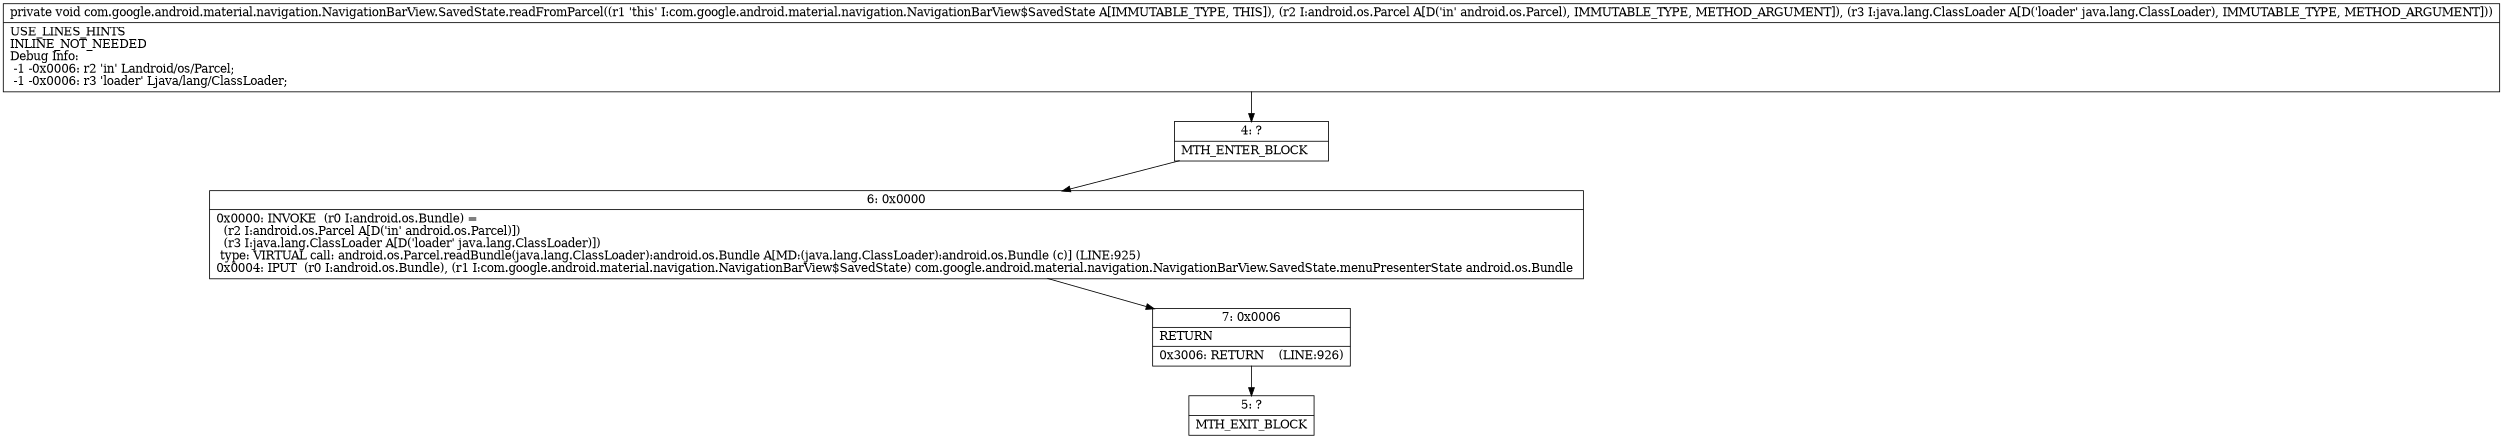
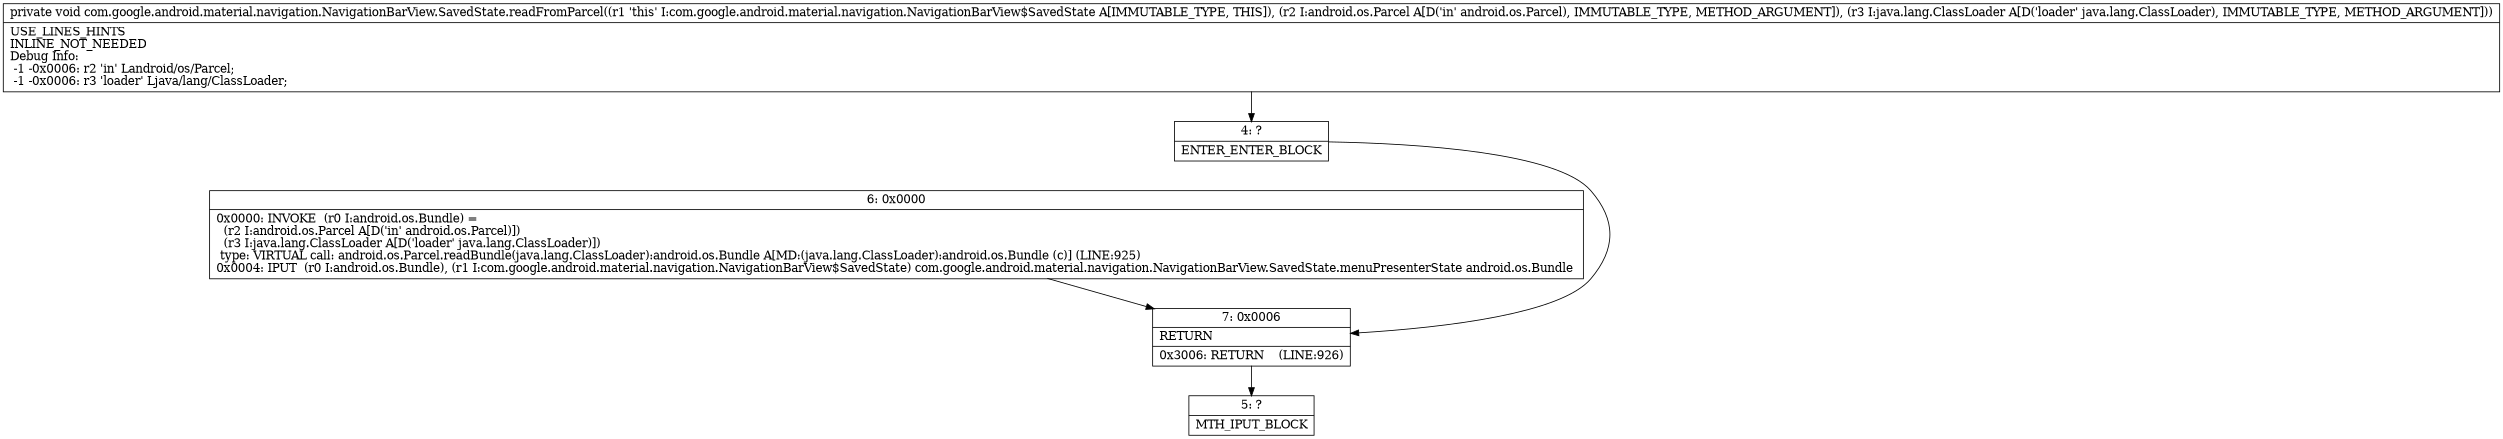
(1244, 151) -> (1251, 151)
(1125, 175) -> (1608, 220)
(1251, 425) -> (1251, 425)
